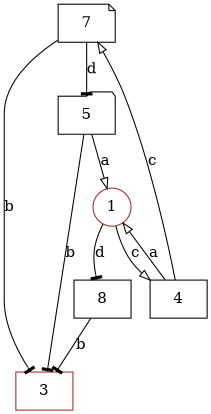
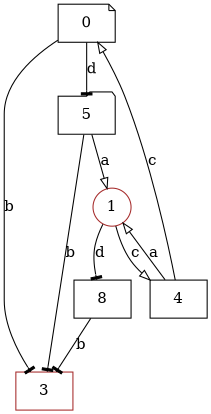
(87, 23) -> (87, 23)
